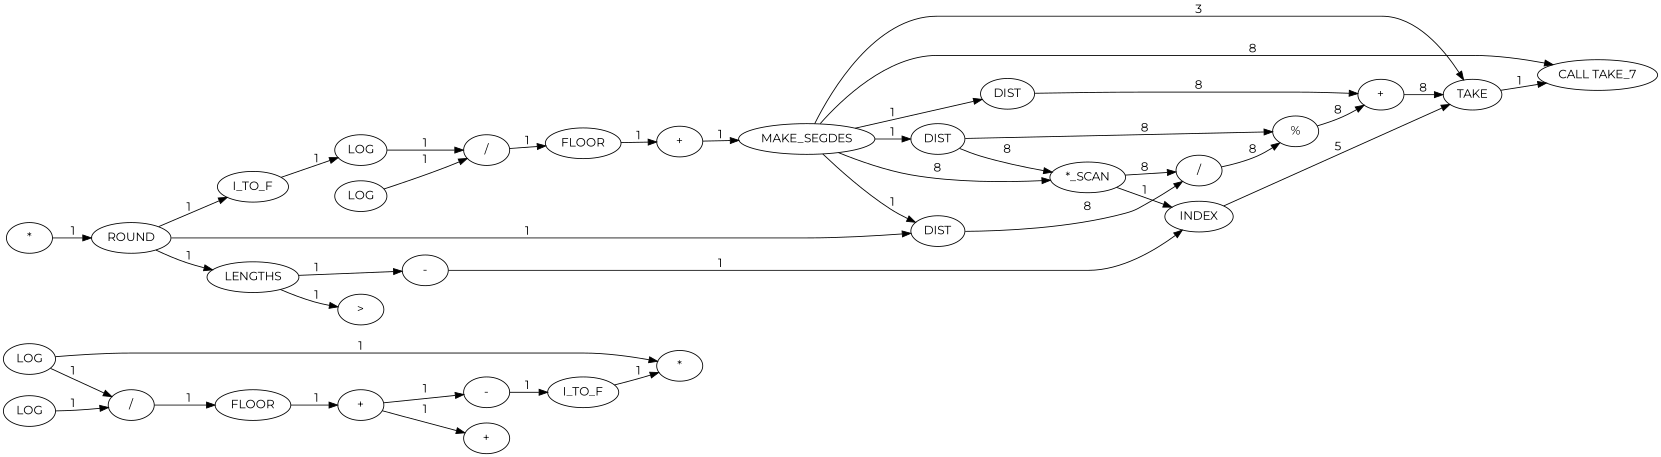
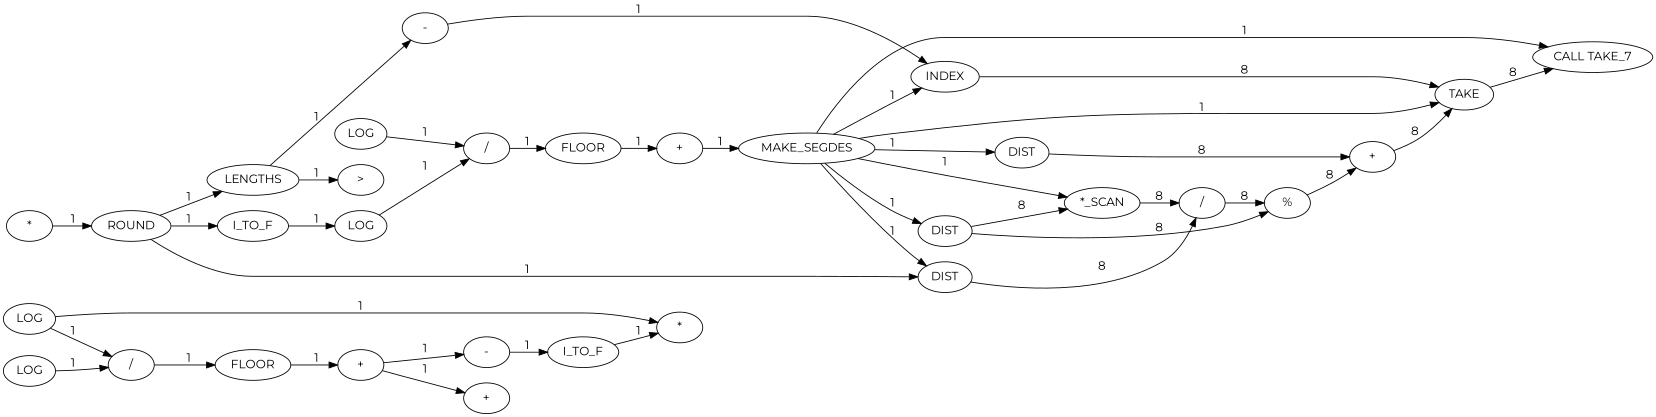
(1199, 10) -> (1202, 108)
(1253, 49) -> (1245, 31)
(1520, 81) -> (1513, 73)
(1338, 147) -> (1245, 70)
(938, 168) -> (945, 162)
(1140, 196) -> (874, 113)
